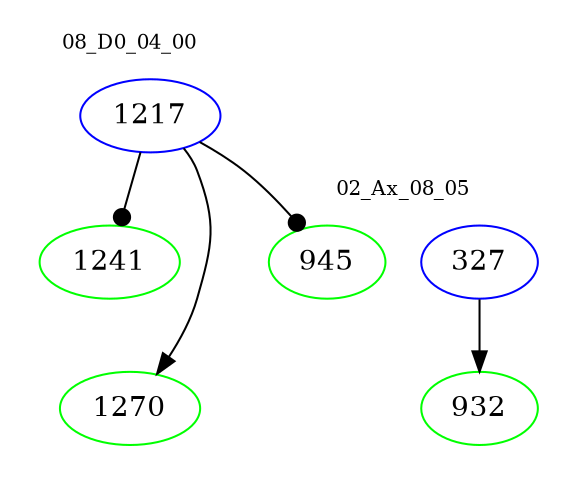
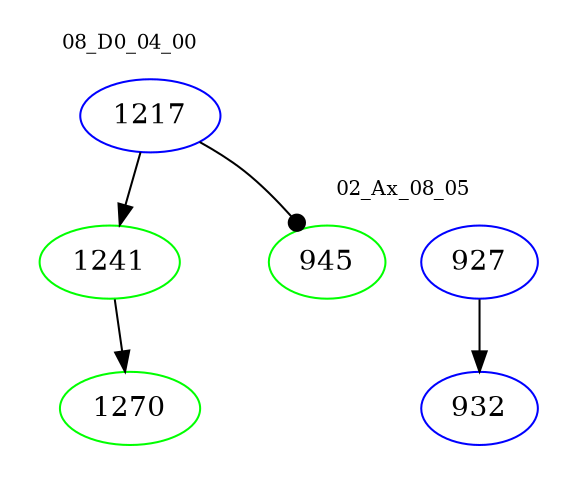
(132, 181) -> (132, 181)
(208, 254) -> (118, 325)
(480, 262) -> (480, 262)
(480, 408) -> (480, 408)
